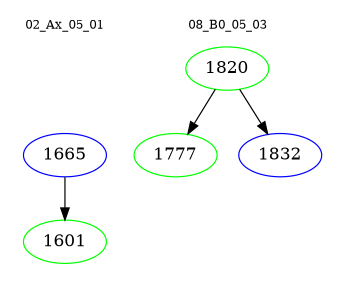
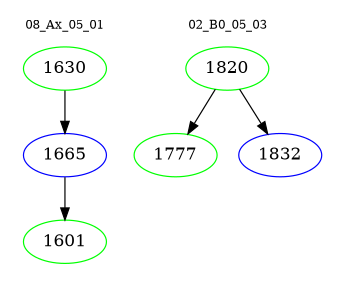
(65, 26) -> (65, 26)
(228, 26) -> (228, 26)
none -> (65, 69)
